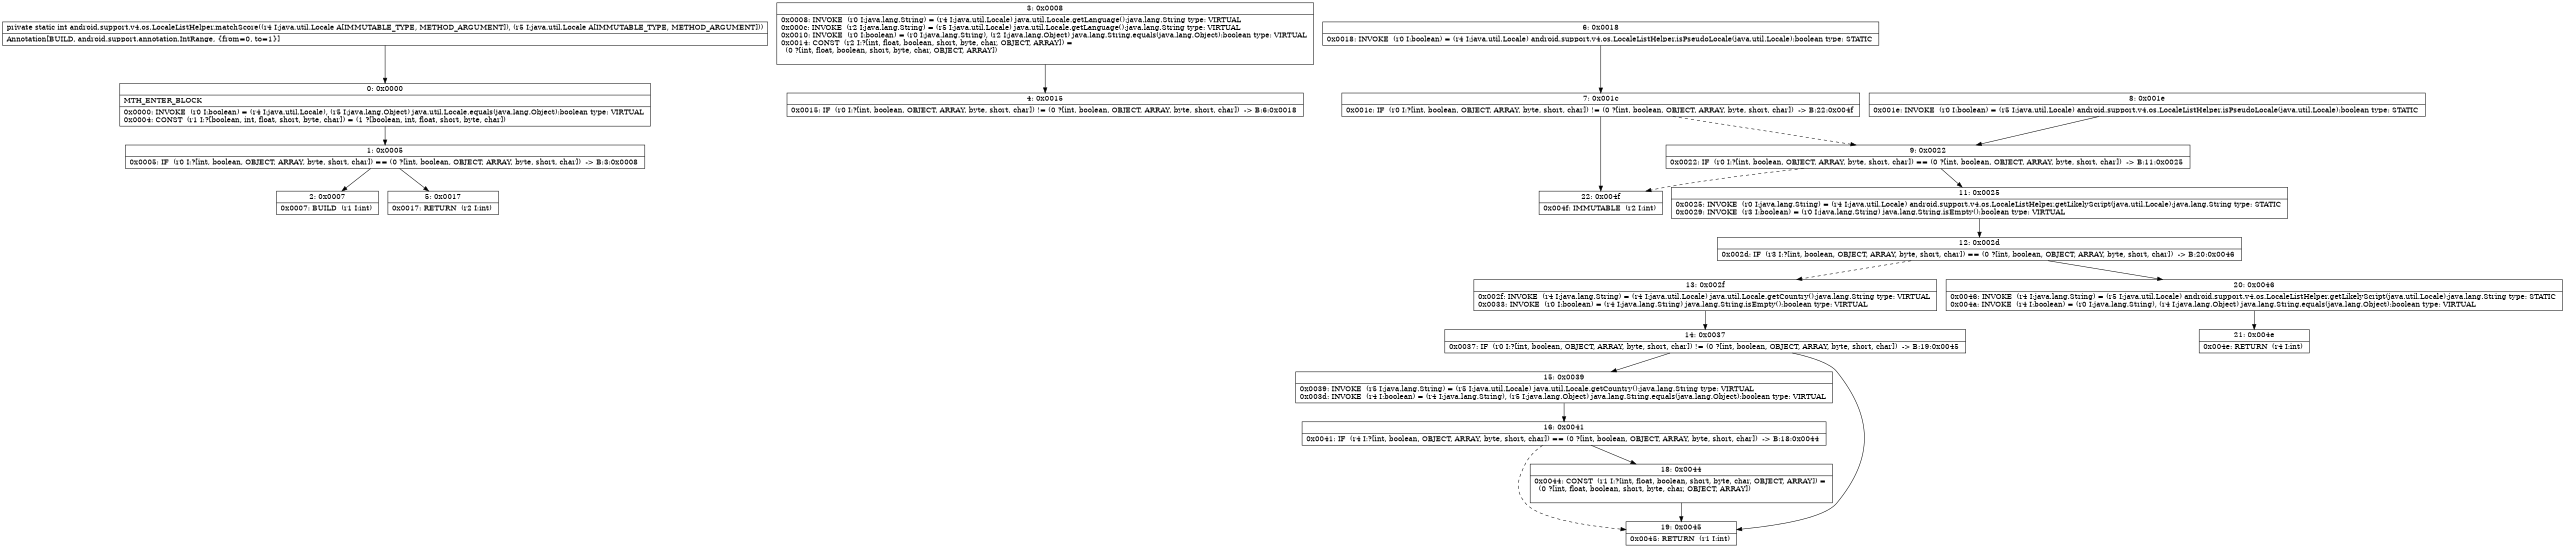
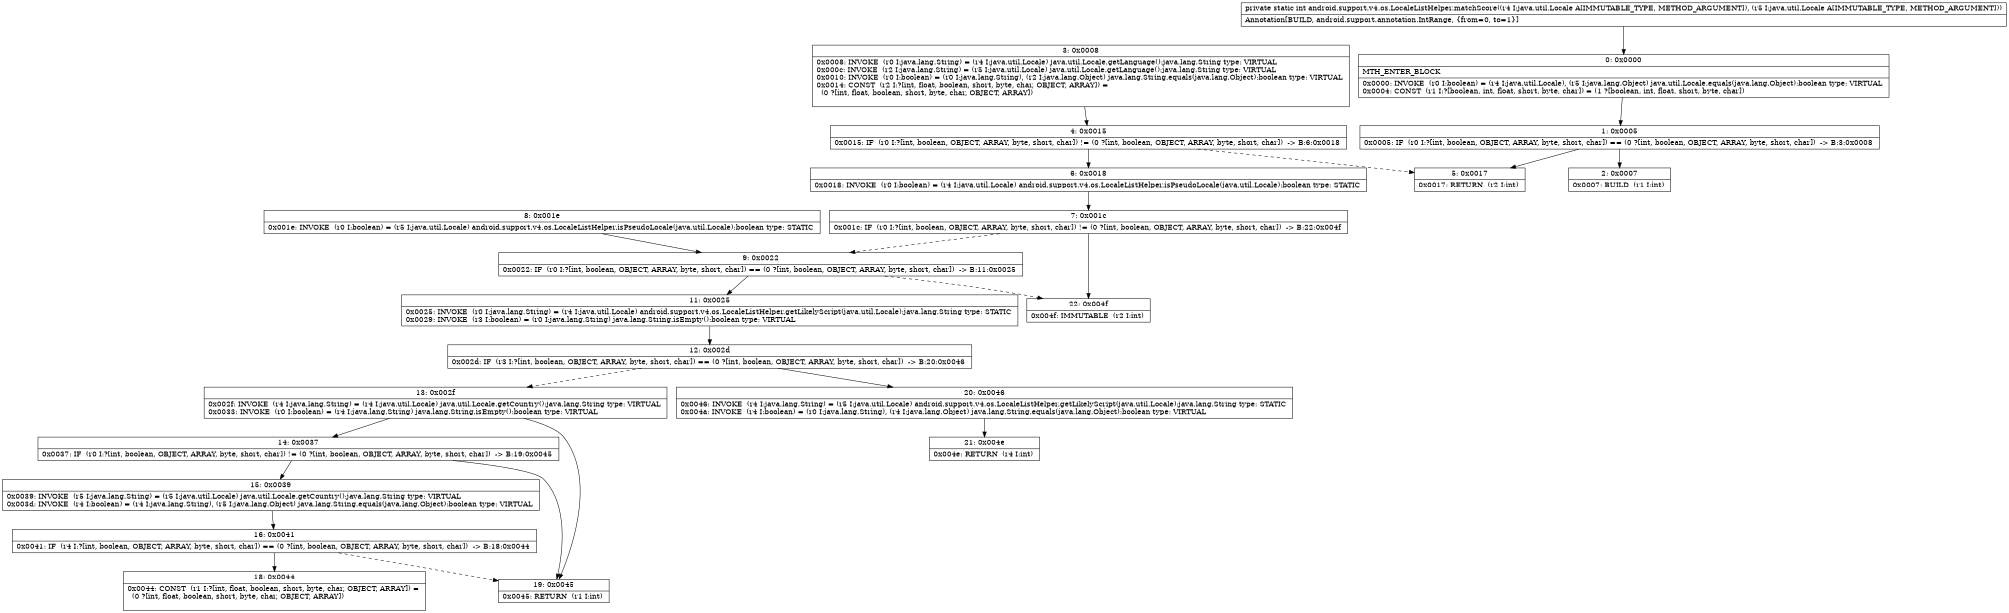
none -> (1089, 156)
none -> (1303, 160)
(1681, 510) -> (580, 483)
